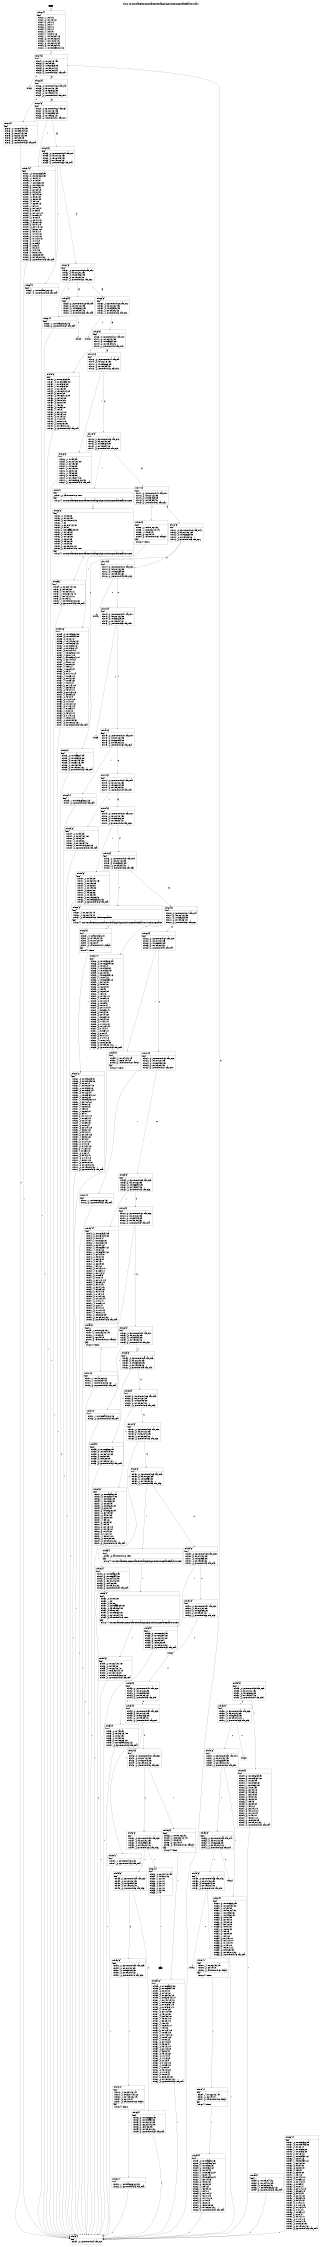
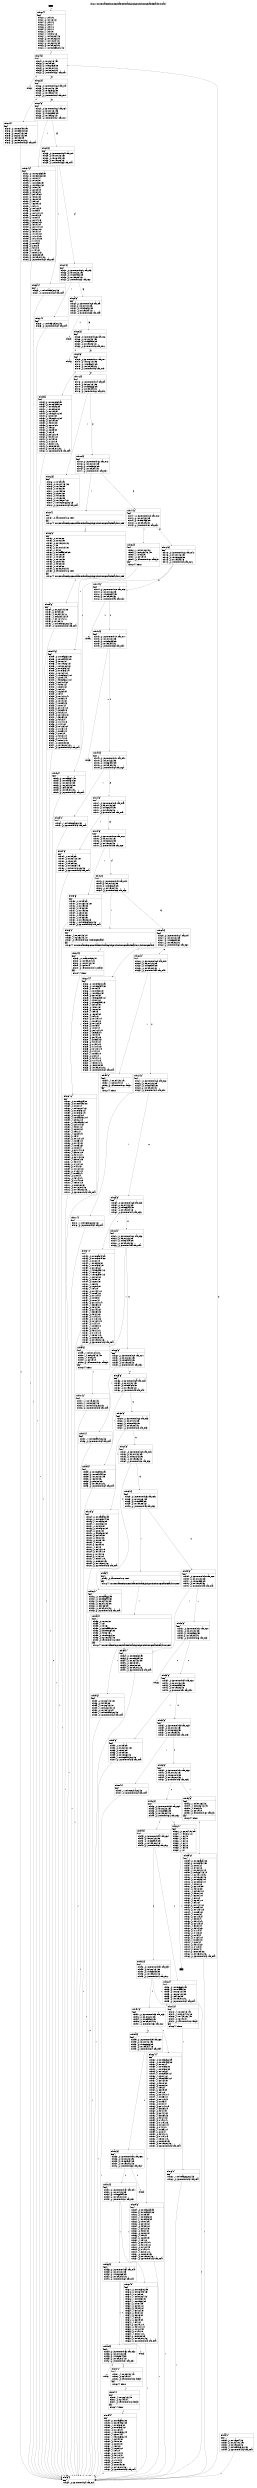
(95, 289) -> (88, 322)
(159, 1668) -> (186, 1657)
none -> (149, 2017)
